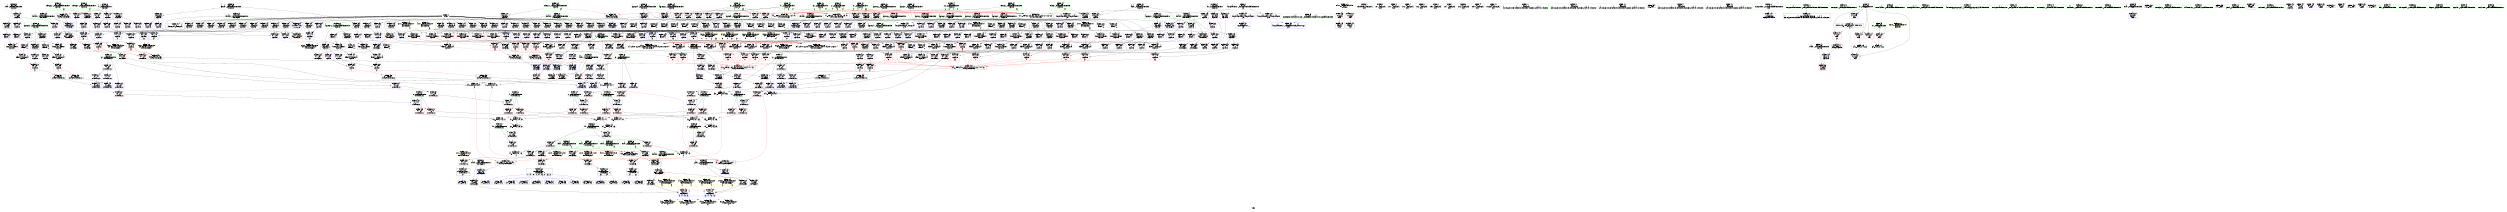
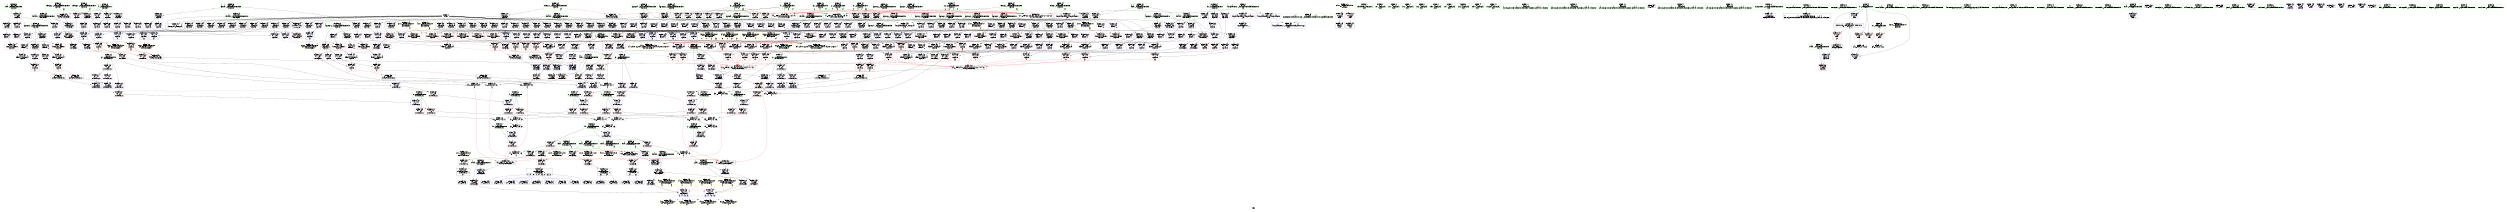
none -> (527, 86)
